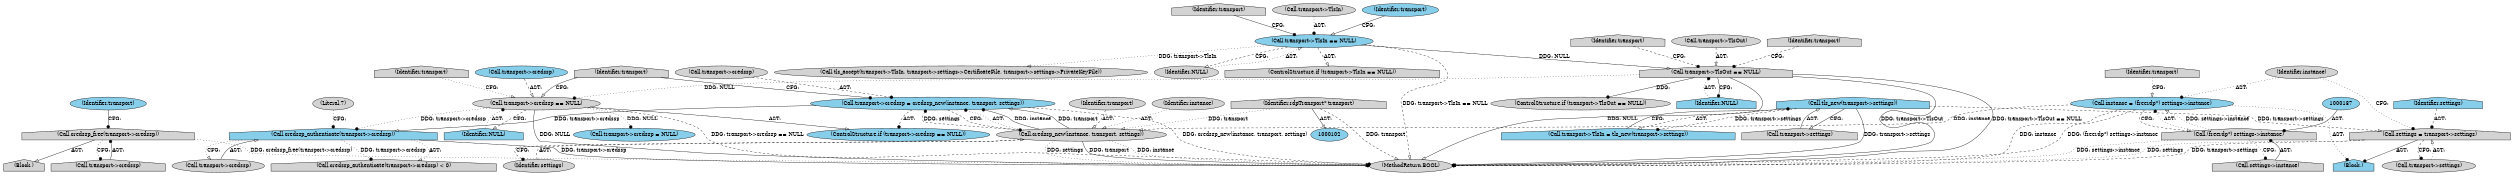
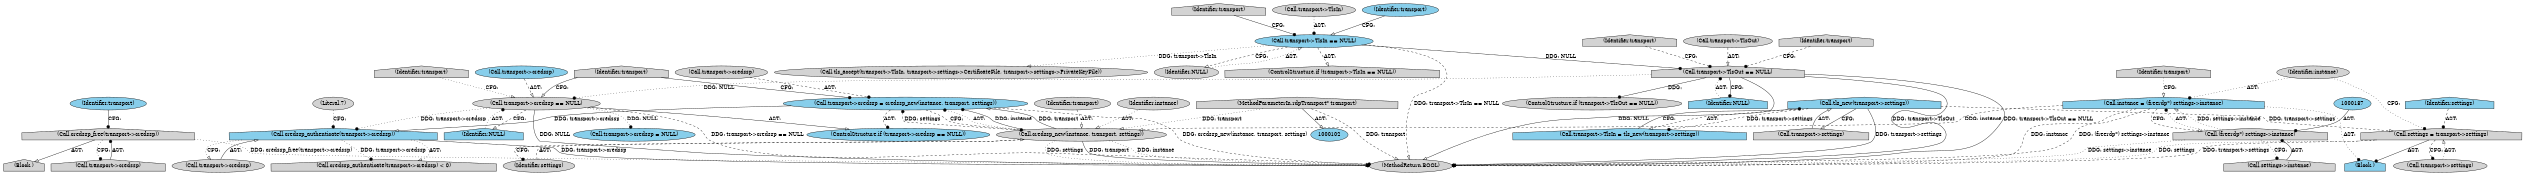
(1514, 57) -> (1520, 57)
(1309, 104) -> (1297, 104)
(2152, 104) -> (2164, 104)
